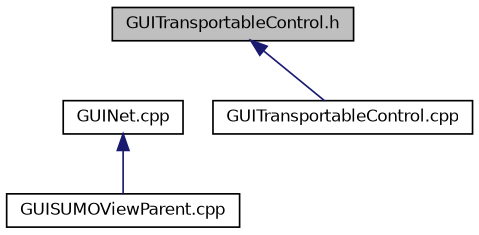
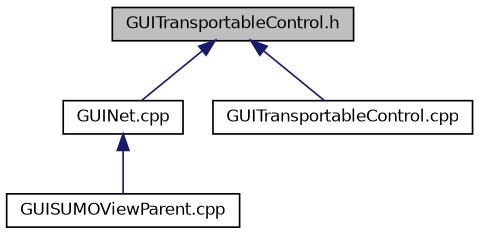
none -> (172, 76)
